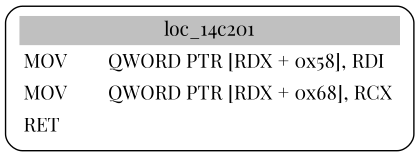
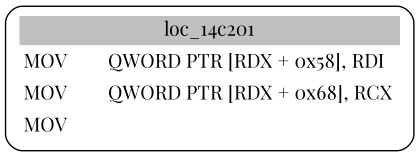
(62, 126) -> (66, 126)
